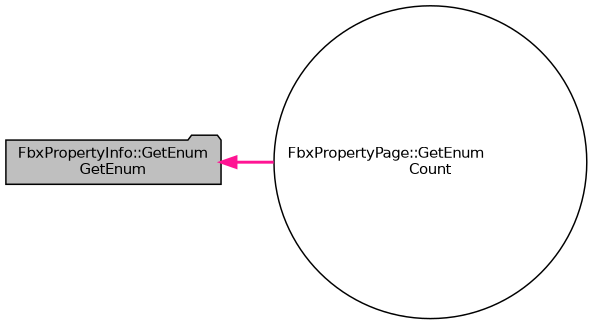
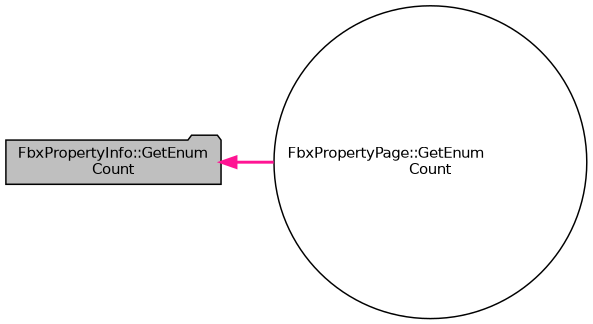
(113, 162) -> (113, 162)
